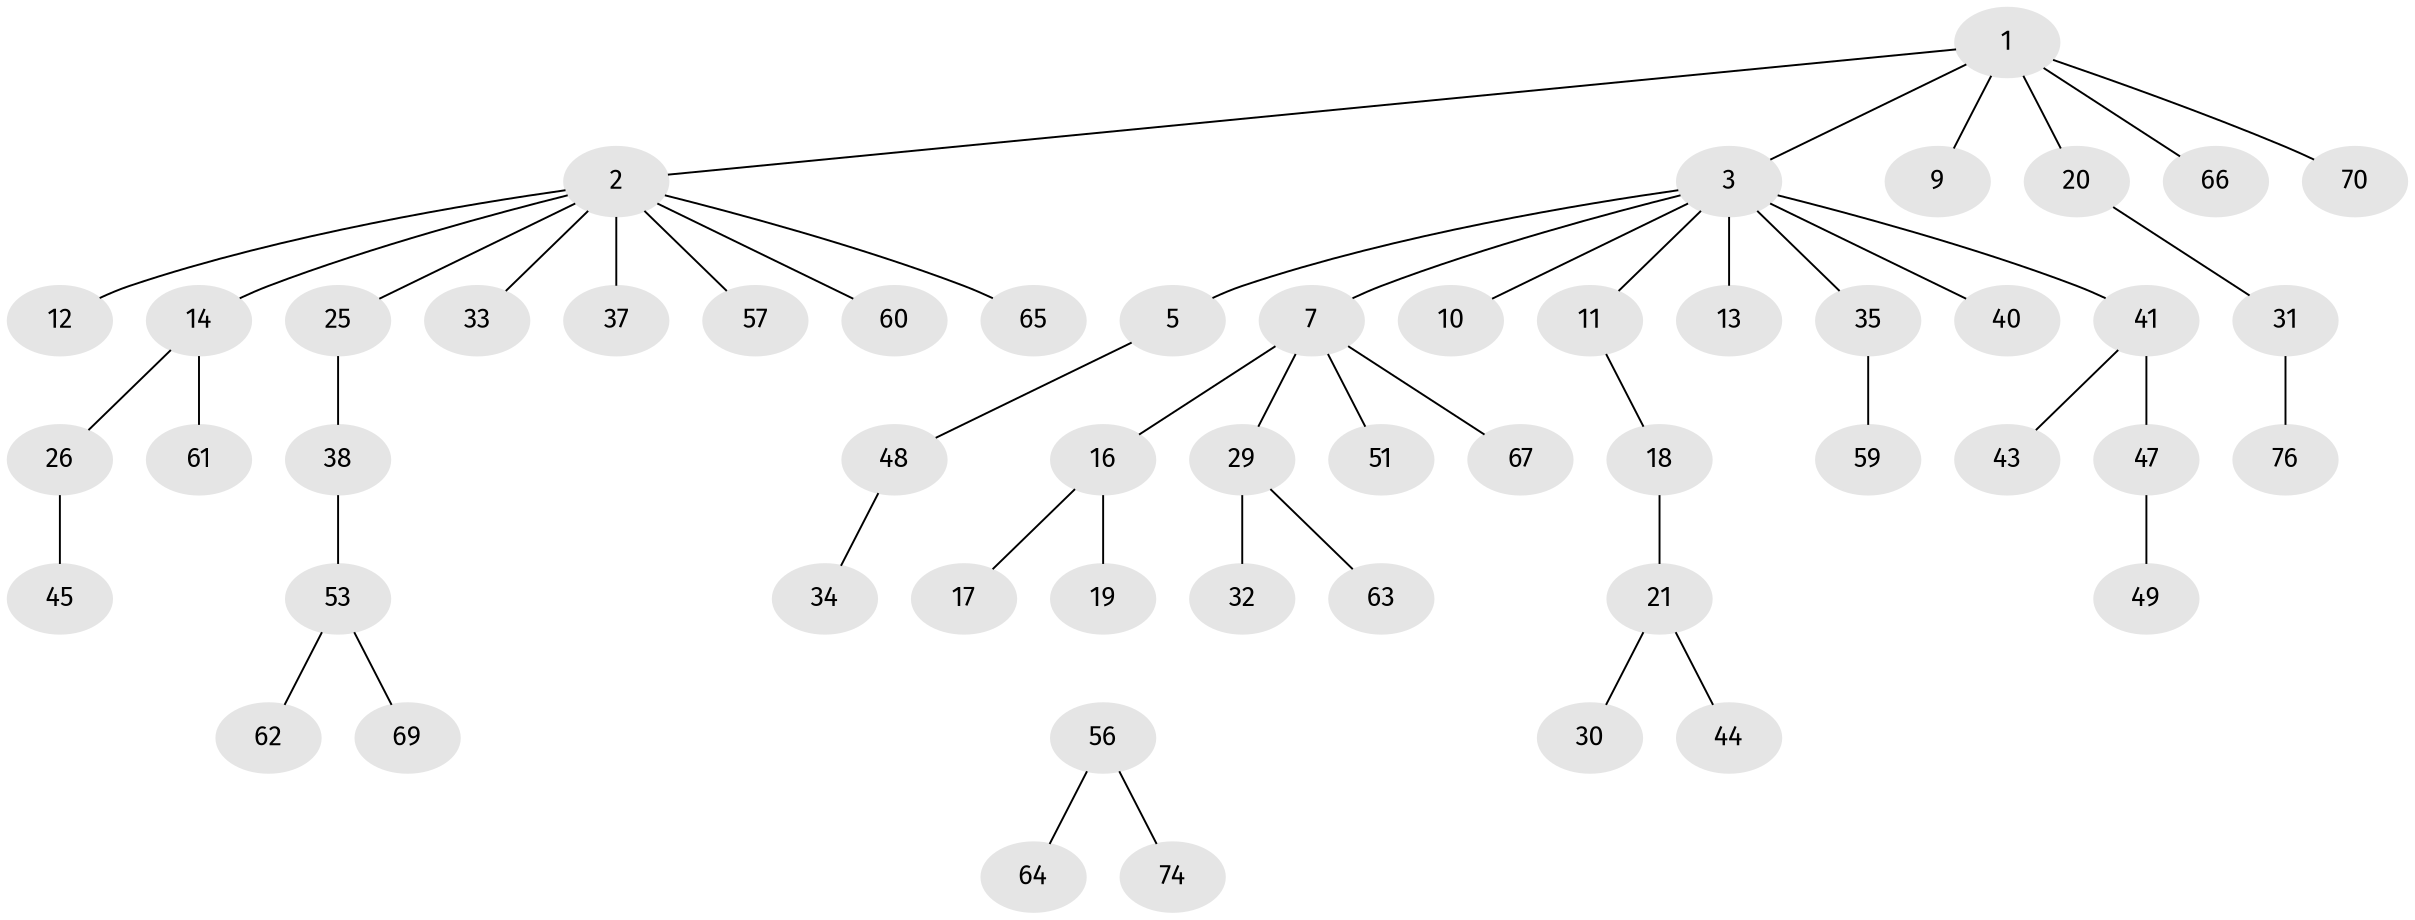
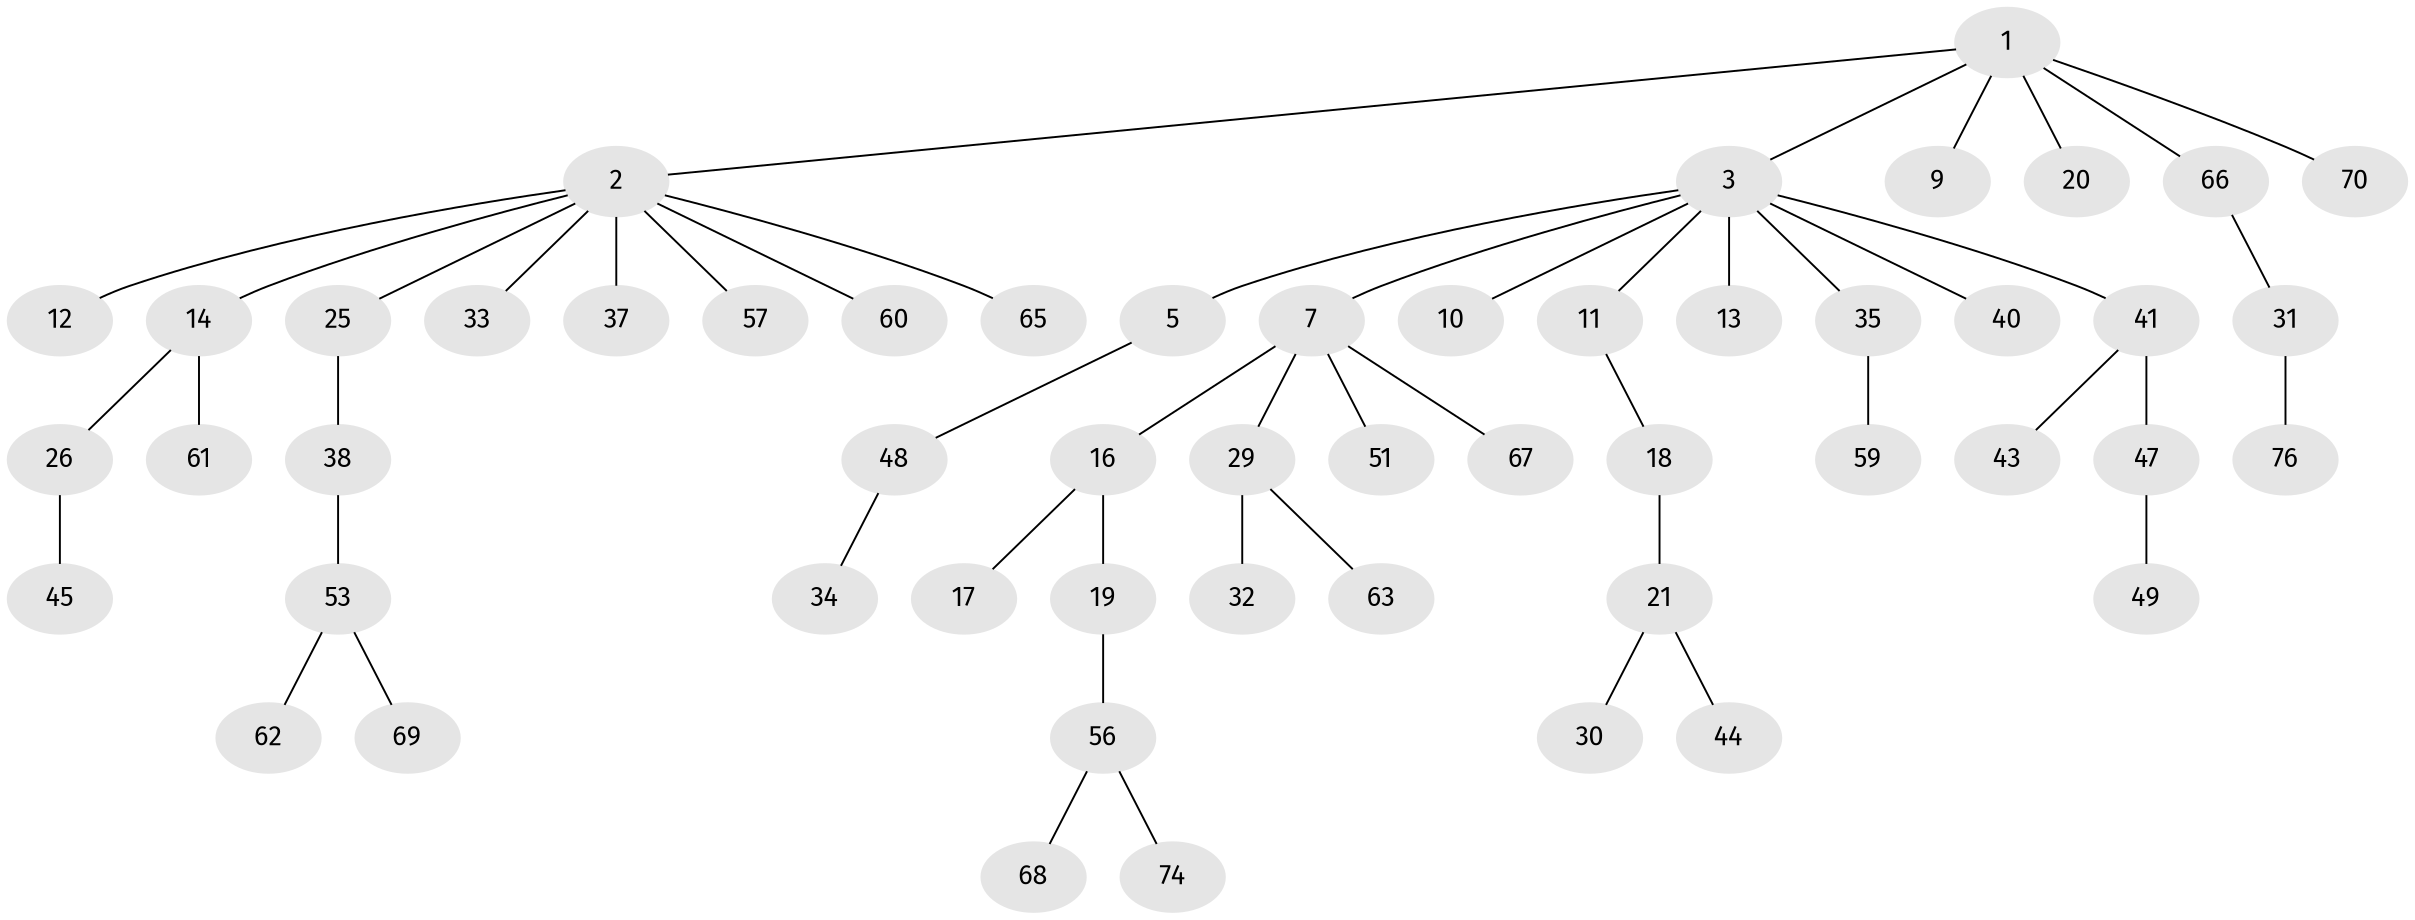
(2181, 251) -> (2251, 251)
none -> (1103, 669)
(1034, 877) -> (1034, 877)
